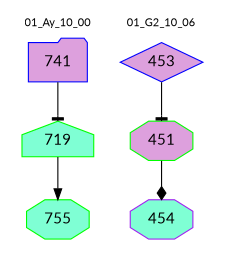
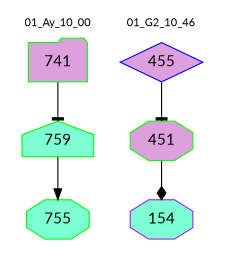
(162, 23) -> (162, 23)
(58, 62) -> (58, 62)
(162, 62) -> (162, 62)
(58, 141) -> (58, 141)
(162, 219) -> (162, 219)
